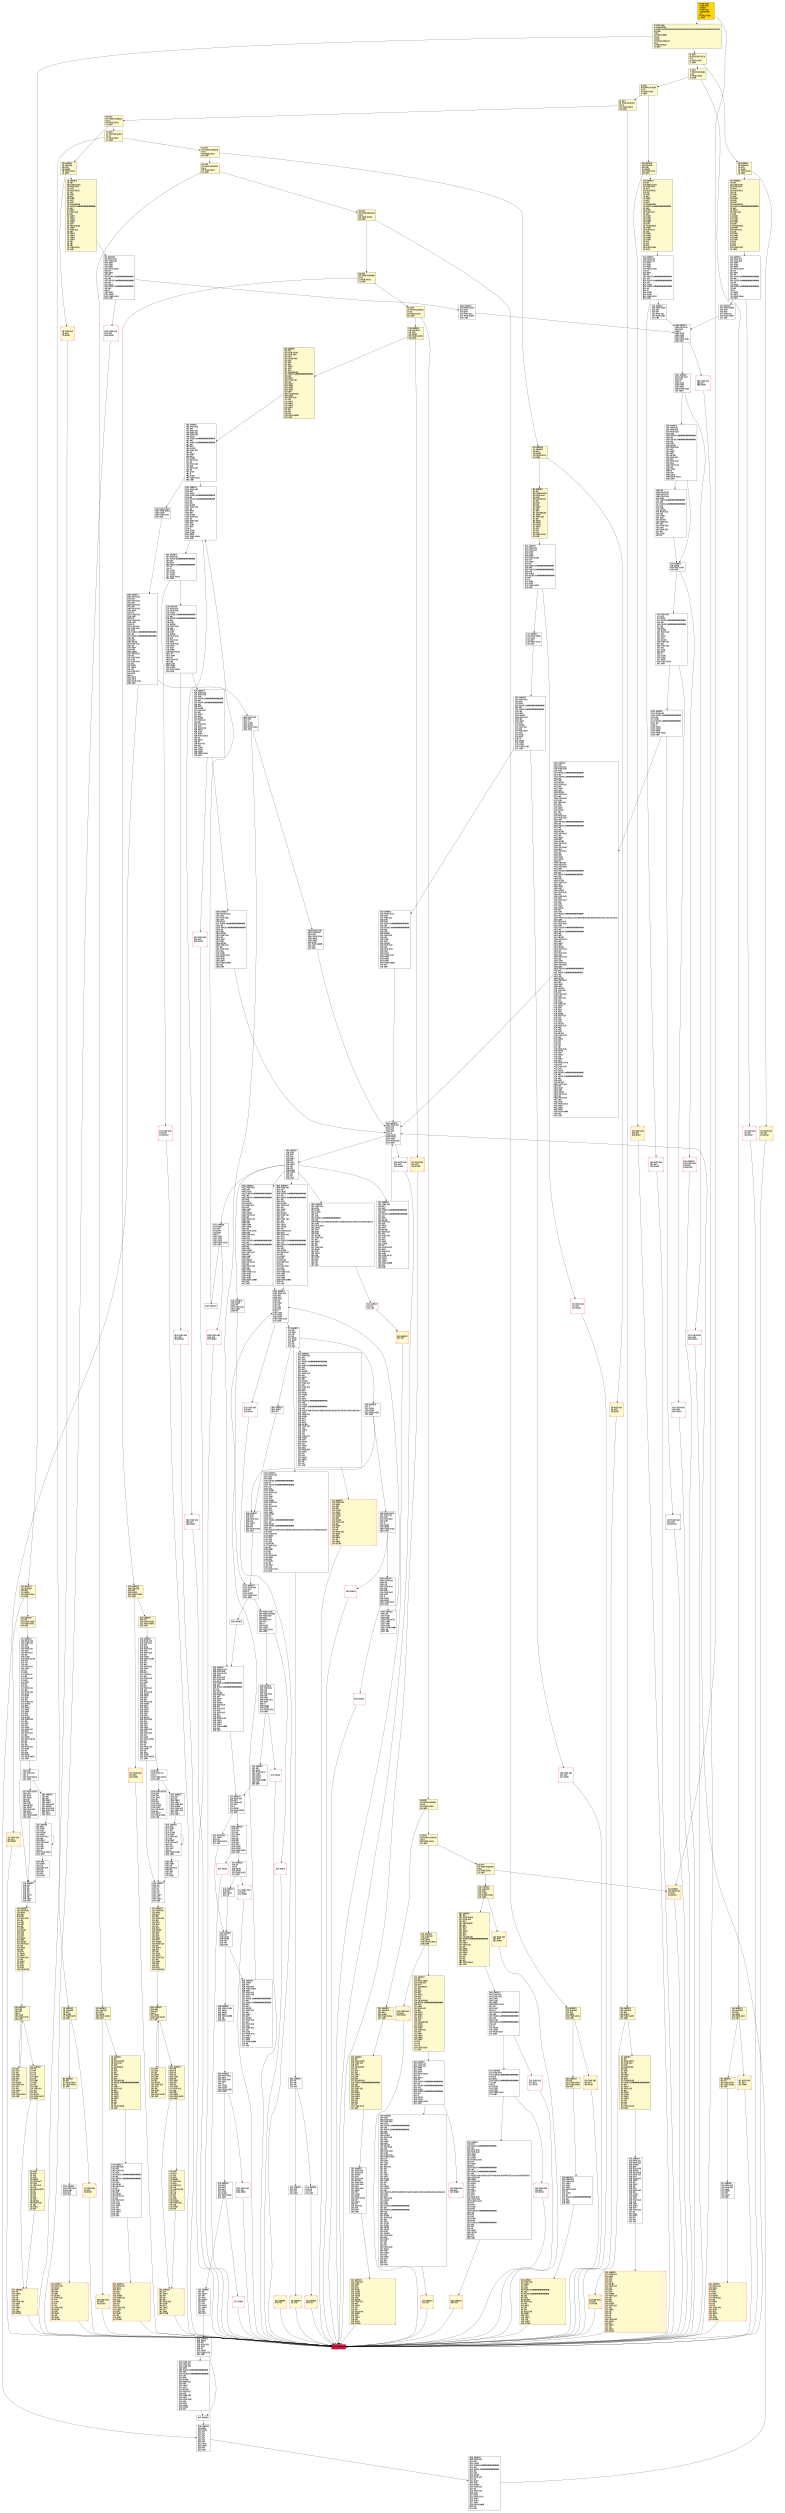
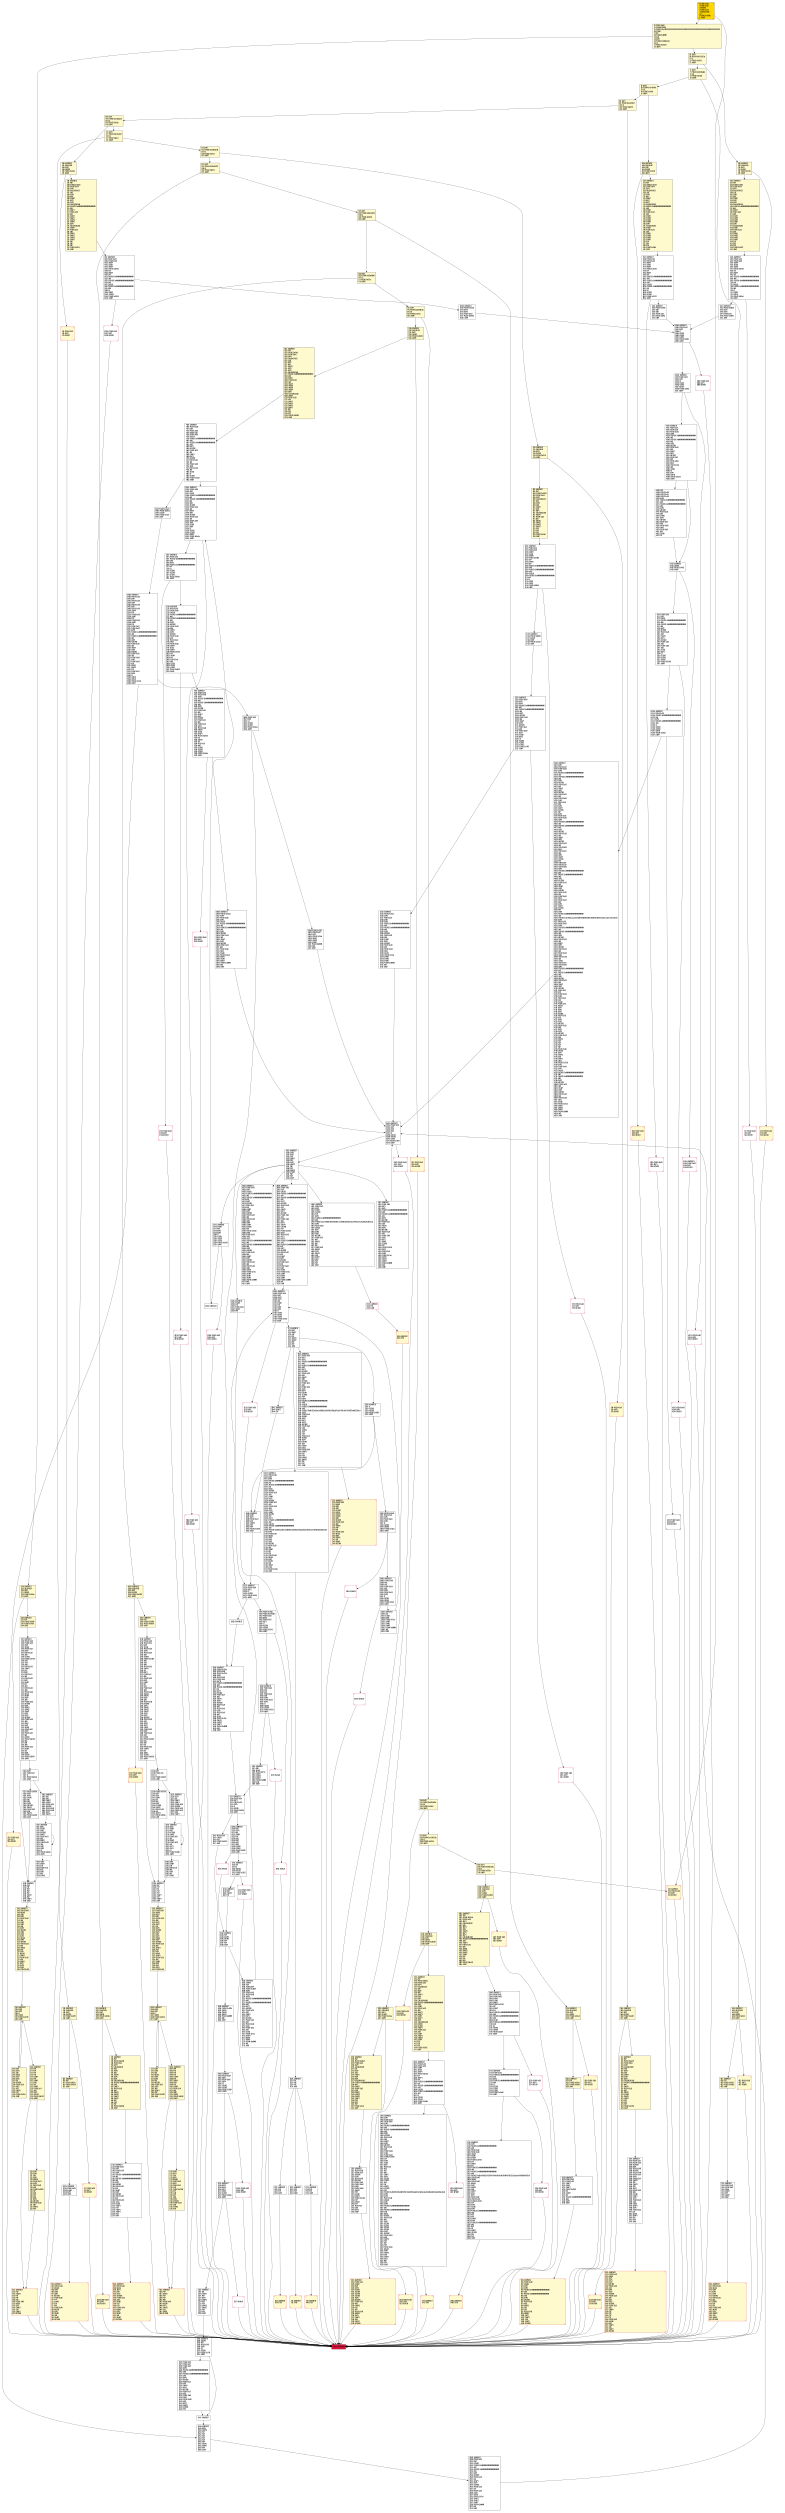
none -> (280, 2190)
none -> (406, 2302)
